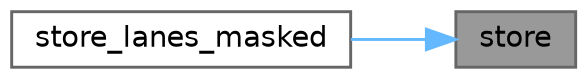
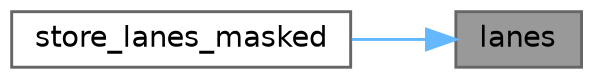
(516, 39) -> (519, 39)
